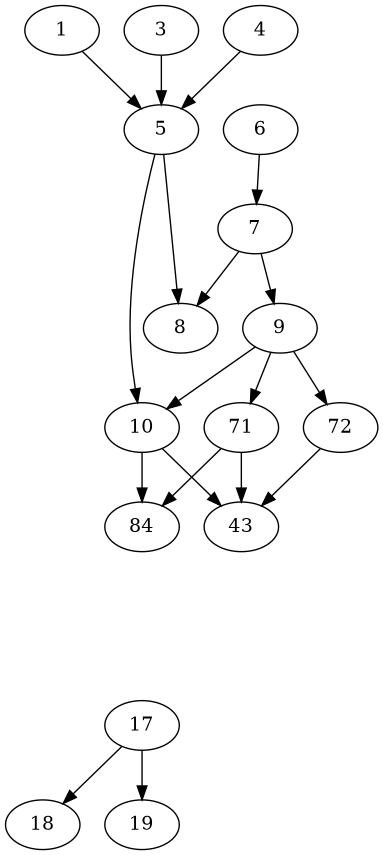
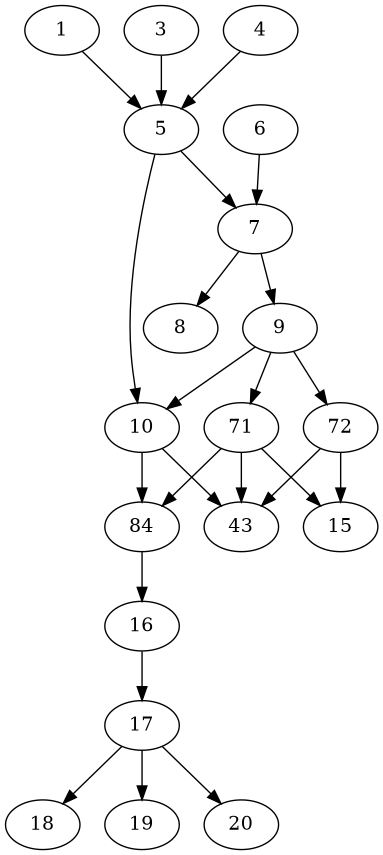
(170, 222) -> (203, 174)
none -> (341, 527)
none -> (142, 626)
none -> (241, 825)
